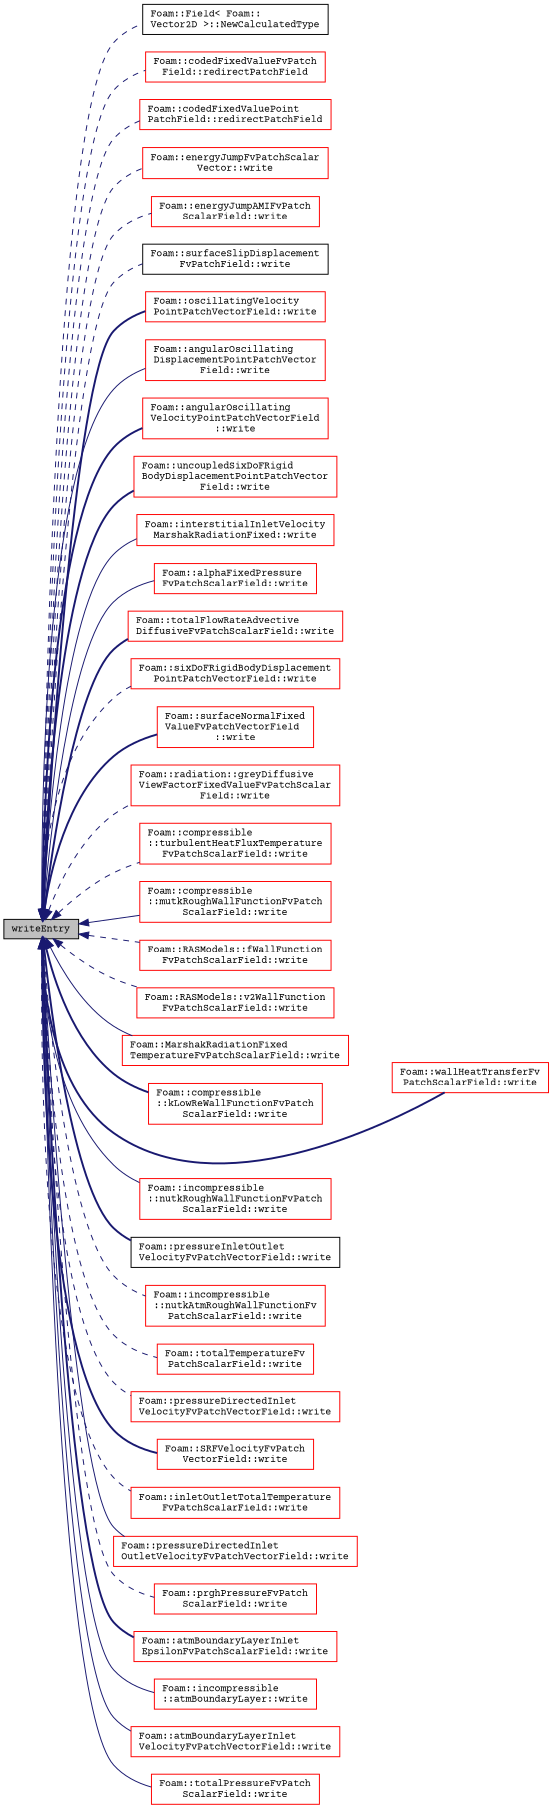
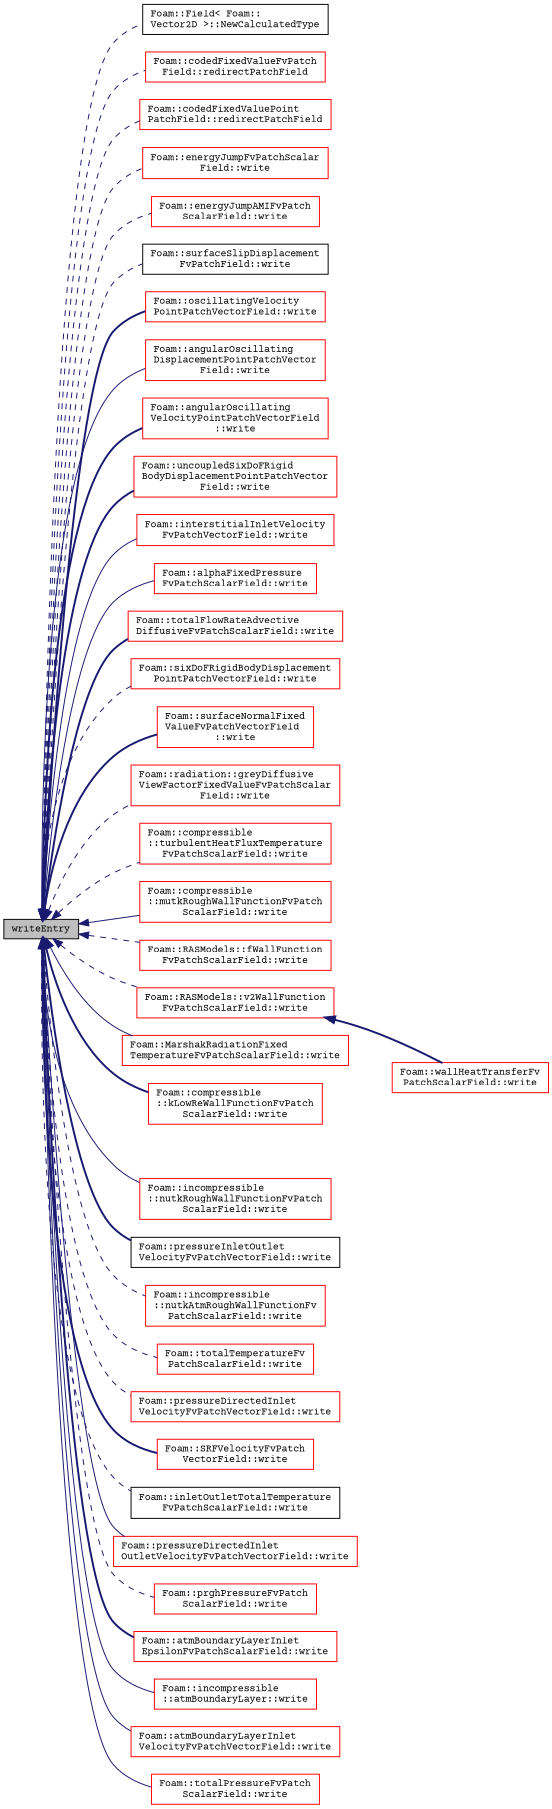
(235, 163) -> (235, 163)
(235, 530) -> (235, 530)
(181, 1159) -> (390, 1038)
(235, 1503) -> (235, 1503)
